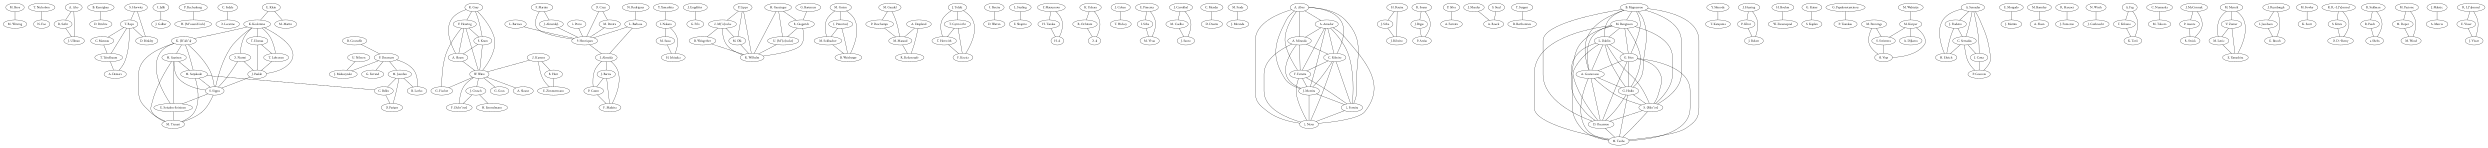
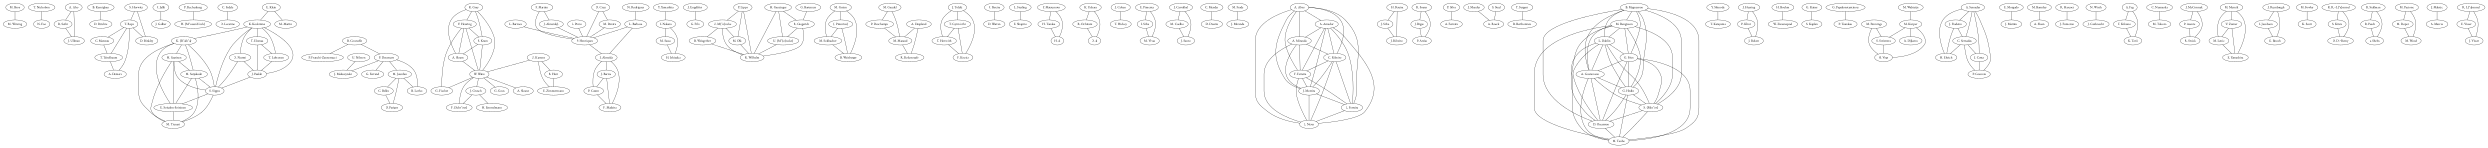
none -> (323, 58)
(291, 83) -> (184, 91)
